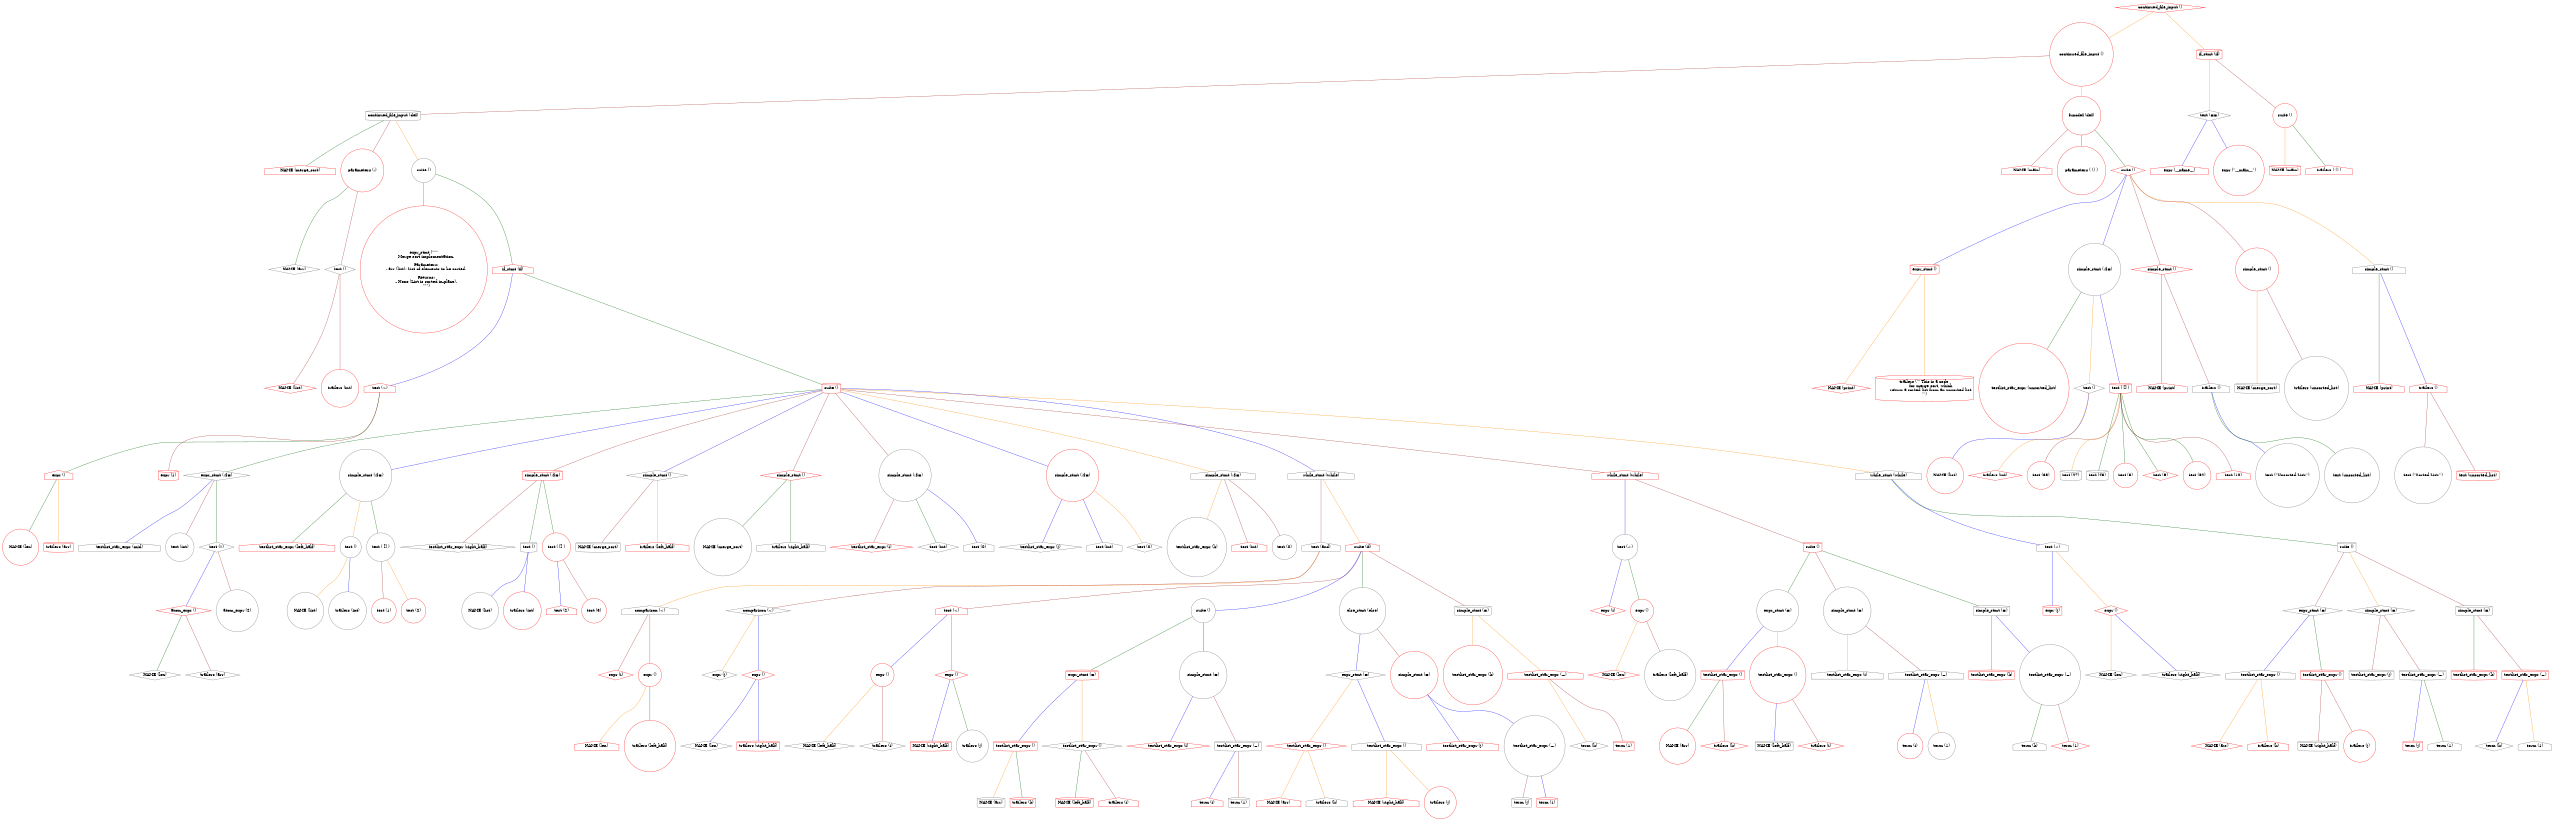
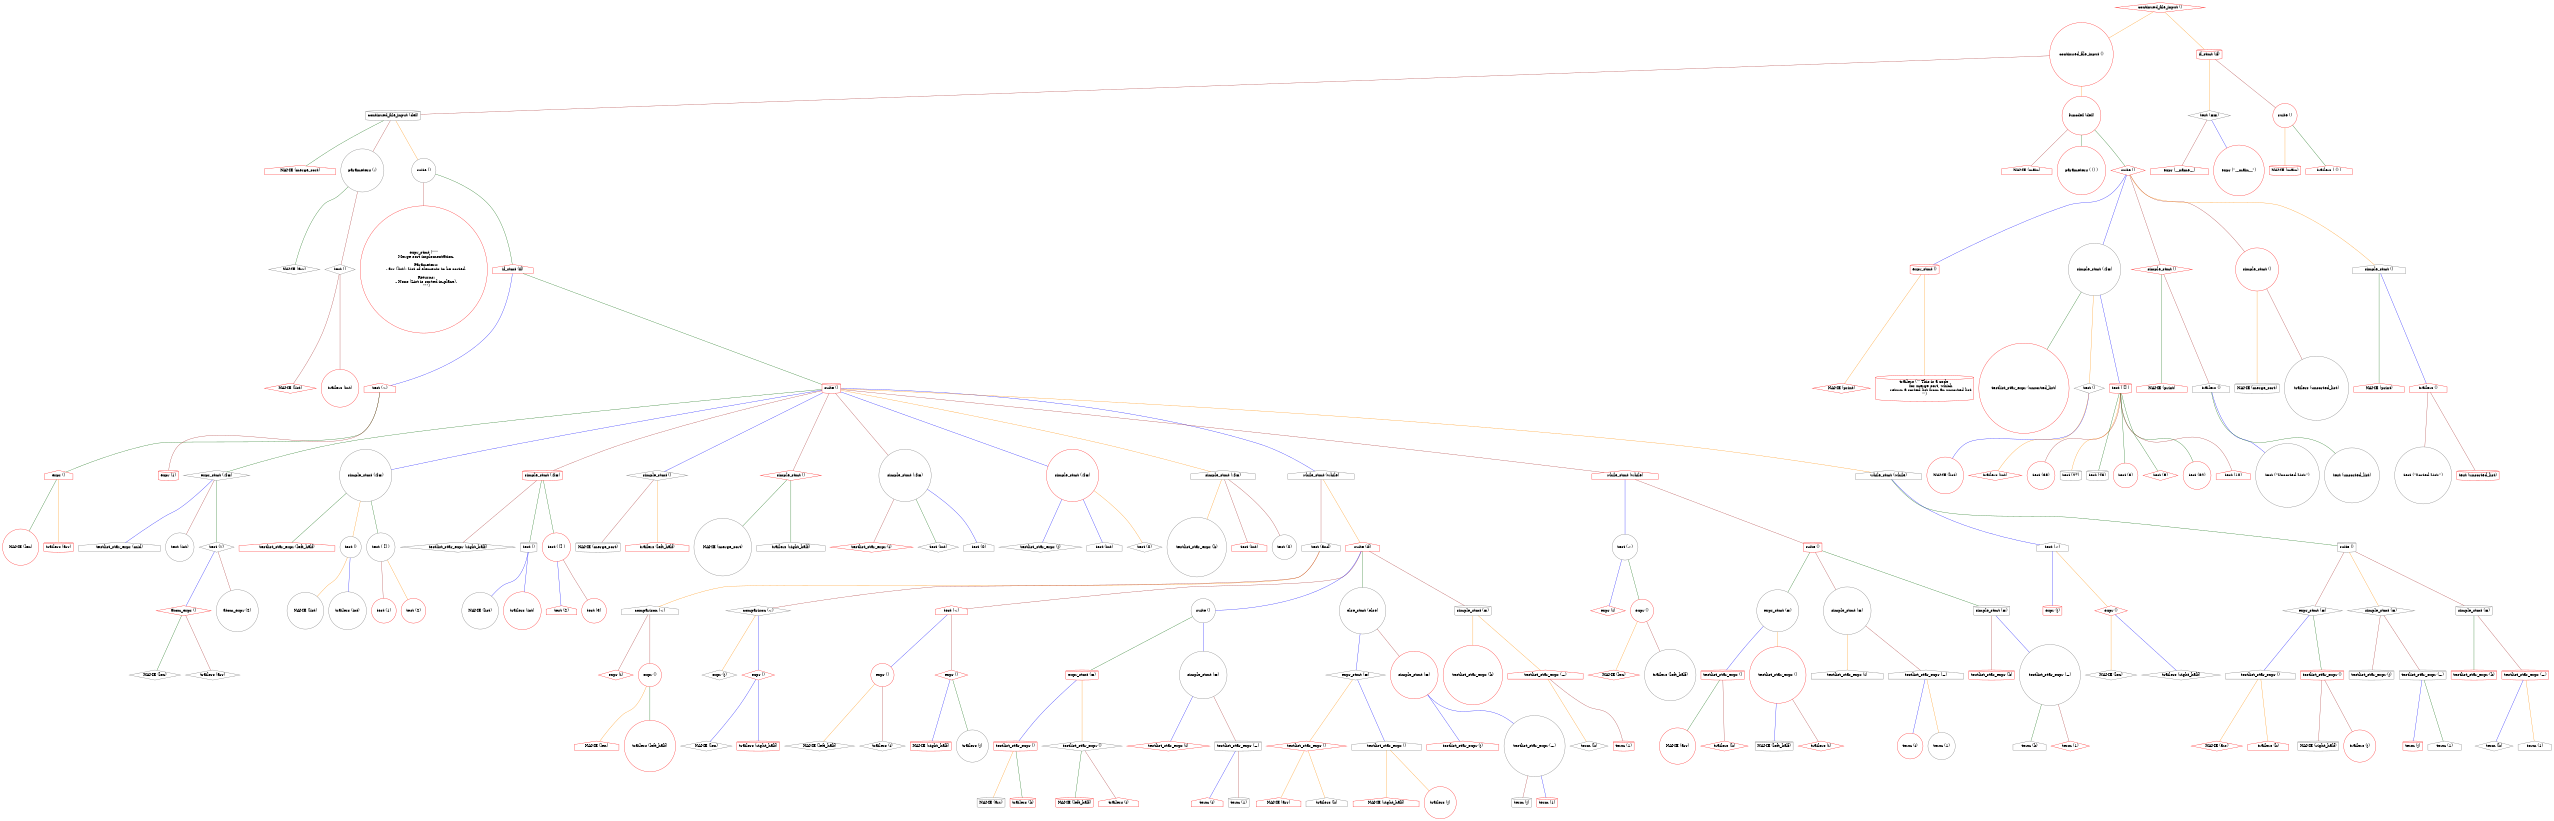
(2194, 143) -> (2194, 143)
(362, 170) -> (362, 170)
